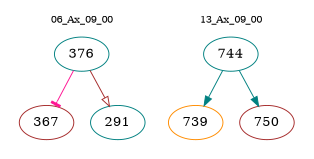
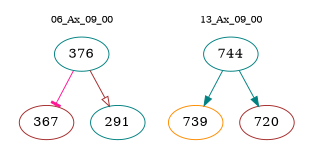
(267, 123) -> (267, 123)
